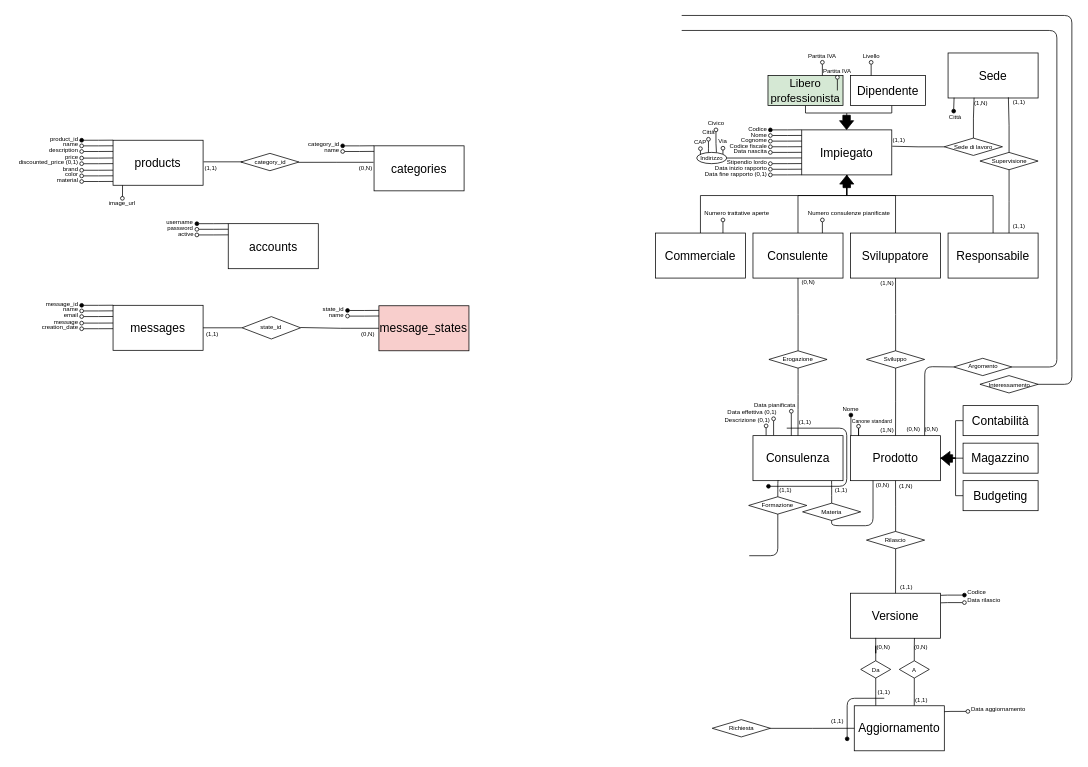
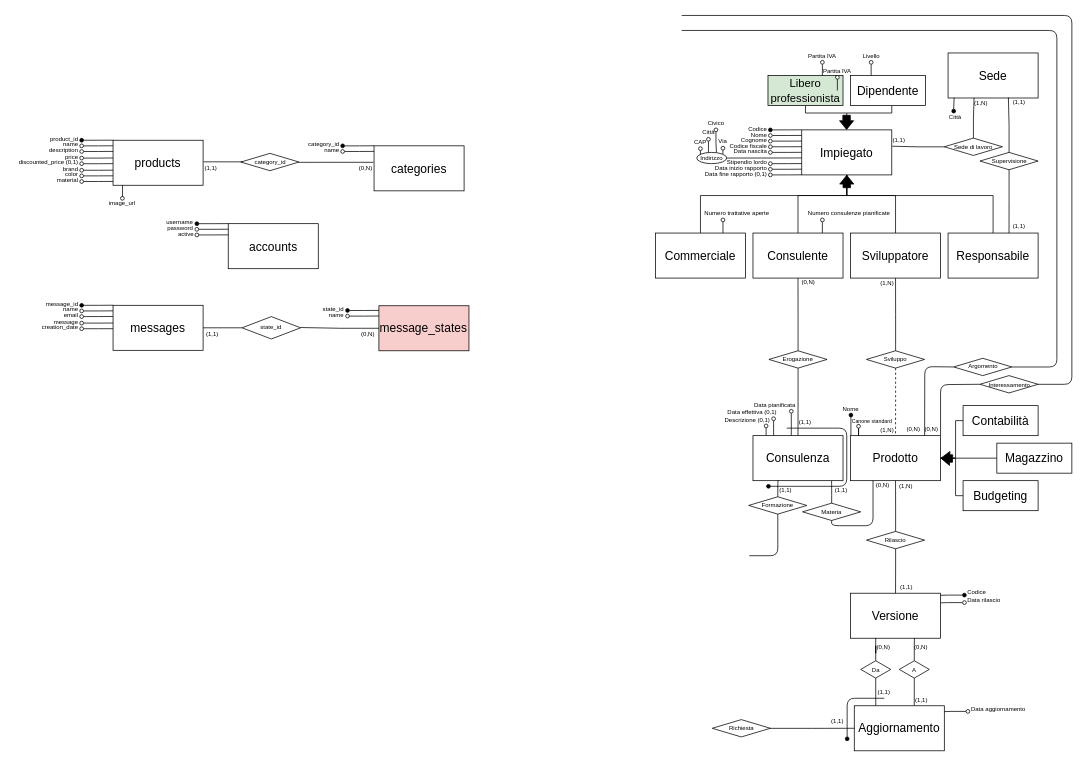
none -> (940, 394)
(895, 402) -> (895, 402)
(1000, 458) -> (1034, 458)
